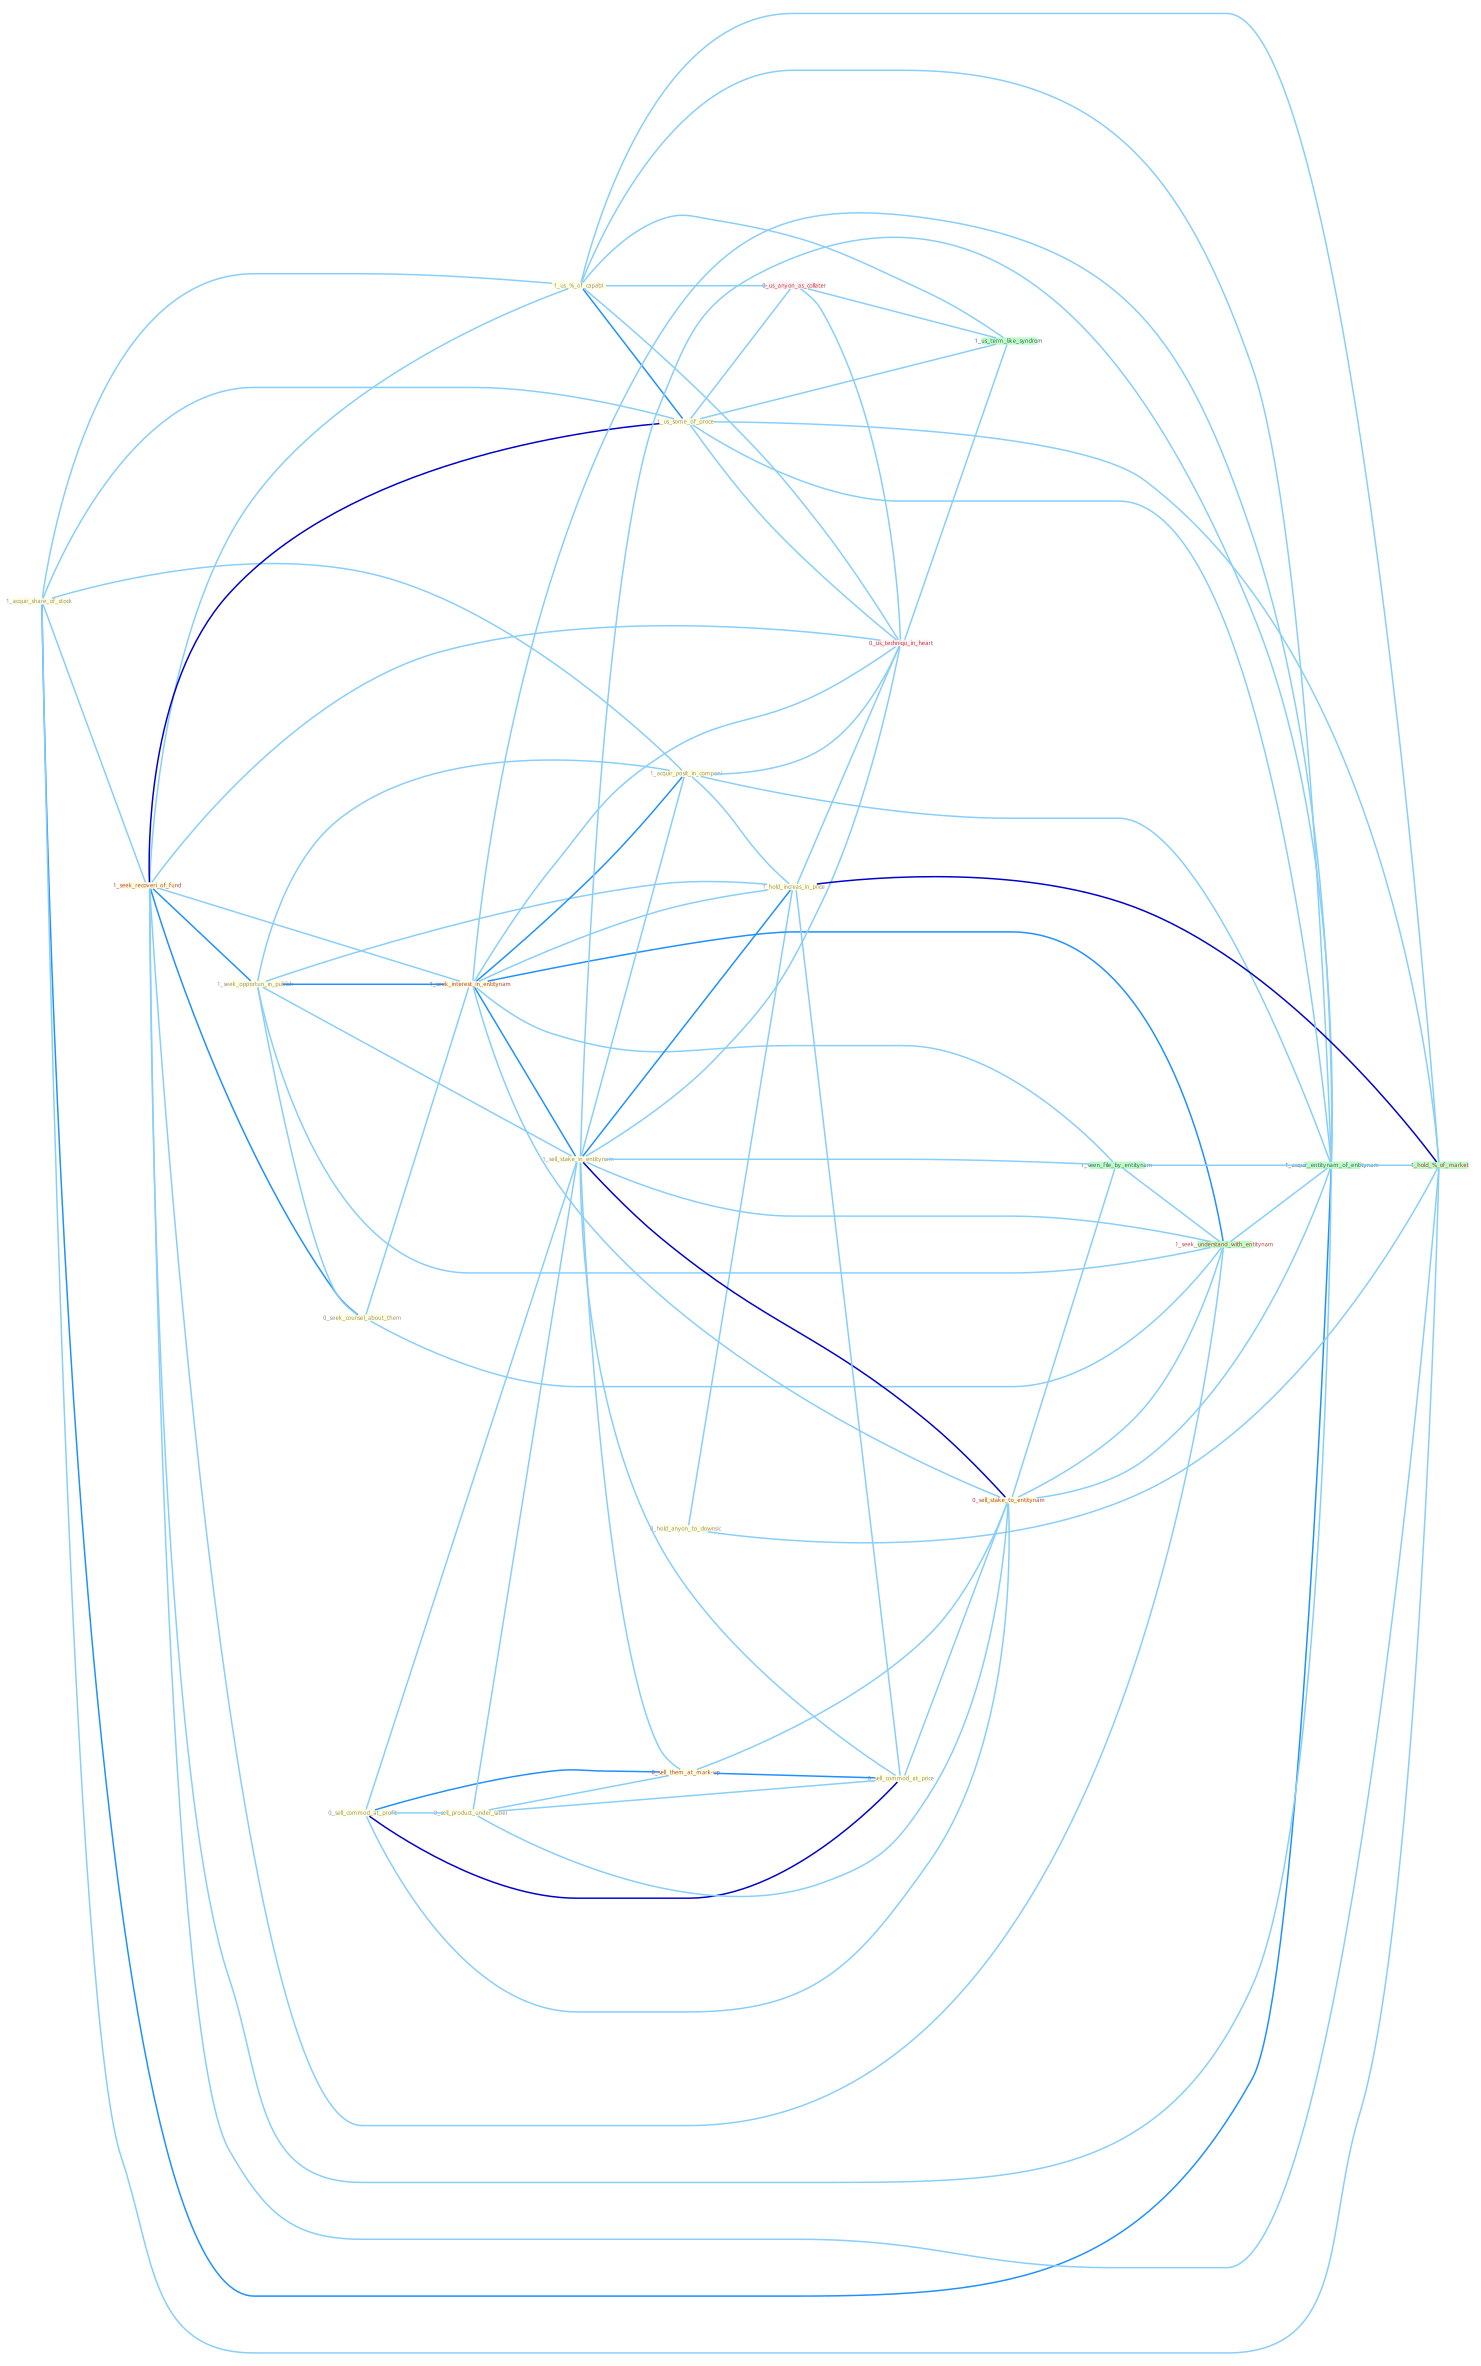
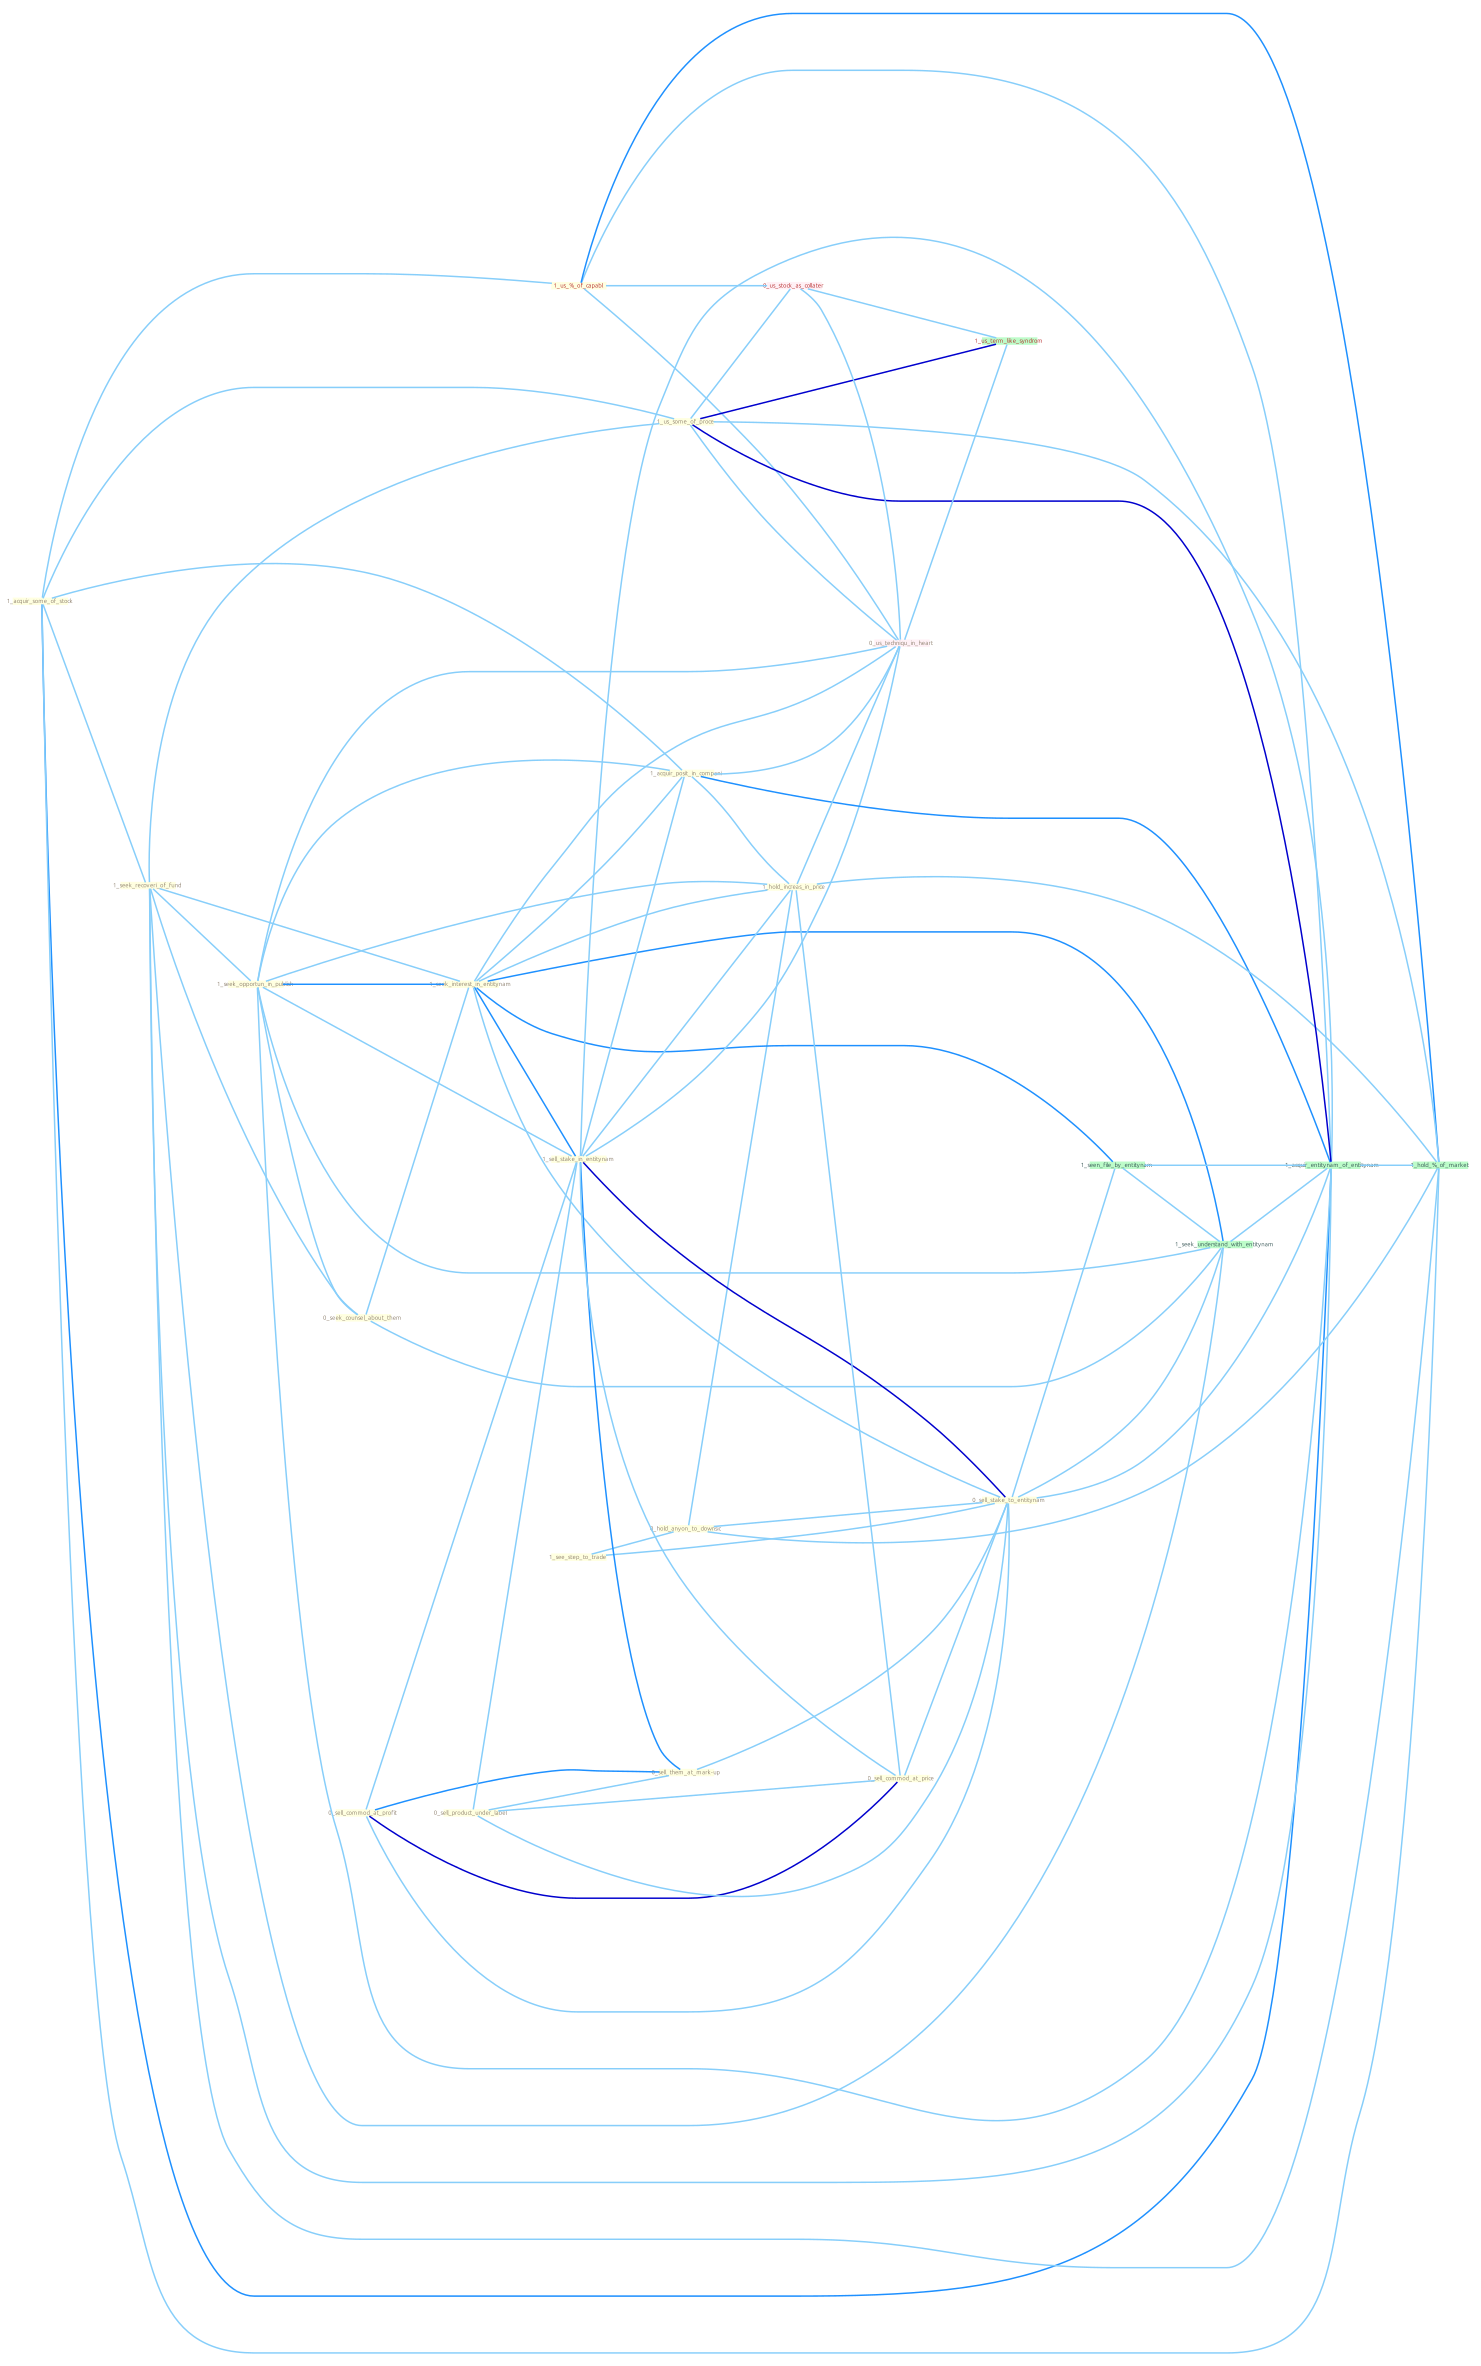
(1311, 180) -> (1311, 180)
(991, 231) -> (704, 2070)
(792, 237) -> none
(579, 286) -> (579, 286)
(794, 286) -> (794, 286)
(1010, 341) -> (1010, 341)
(633, 354) -> none
(841, 383) -> (841, 383)
(249, 507) -> none
(293, 540) -> (293, 540)
(1213, 595) -> (1213, 595)
(40, 601) -> (40, 601)
(902, 643) -> (902, 643)
(473, 645) -> (478, 672)
(1115, 818) -> (1115, 818)
(585, 884) -> (585, 884)
(148, 886) -> (148, 886)
(1170, 924) -> (1170, 924)
(202, 935) -> (202, 935)
(471, 984) -> (471, 984)
(687, 1023) -> (687, 1023)
(805, 1046) -> (805, 1046)
(235, 1112) -> (235, 1112)
(848, 1159) -> none
(1440, 1165) -> (1440, 1165)
(895, 1216) -> none
(1225, 1245) -> (1225, 1245)
(604, 1473) -> (604, 1473)
(1010, 1500) -> (1010, 1500)
none -> (848, 1515)
none -> (579, 1557)
(687, 1773) -> (687, 1773)
(794, 1776) -> none
(417, 1813) -> none
